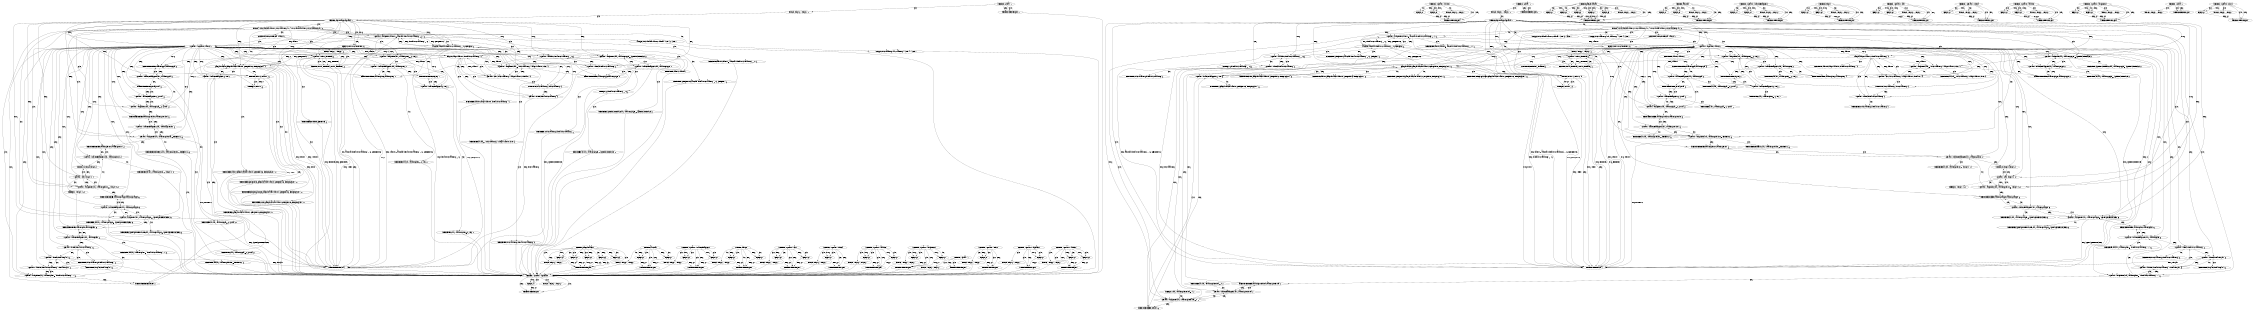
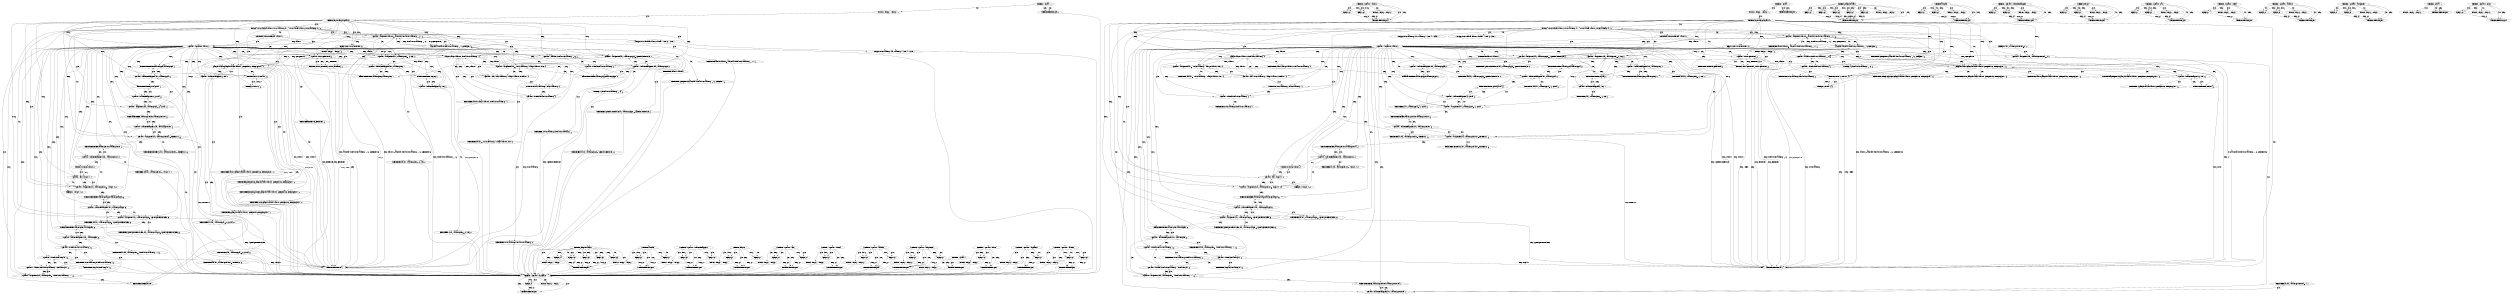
(1214, 297) -> none
